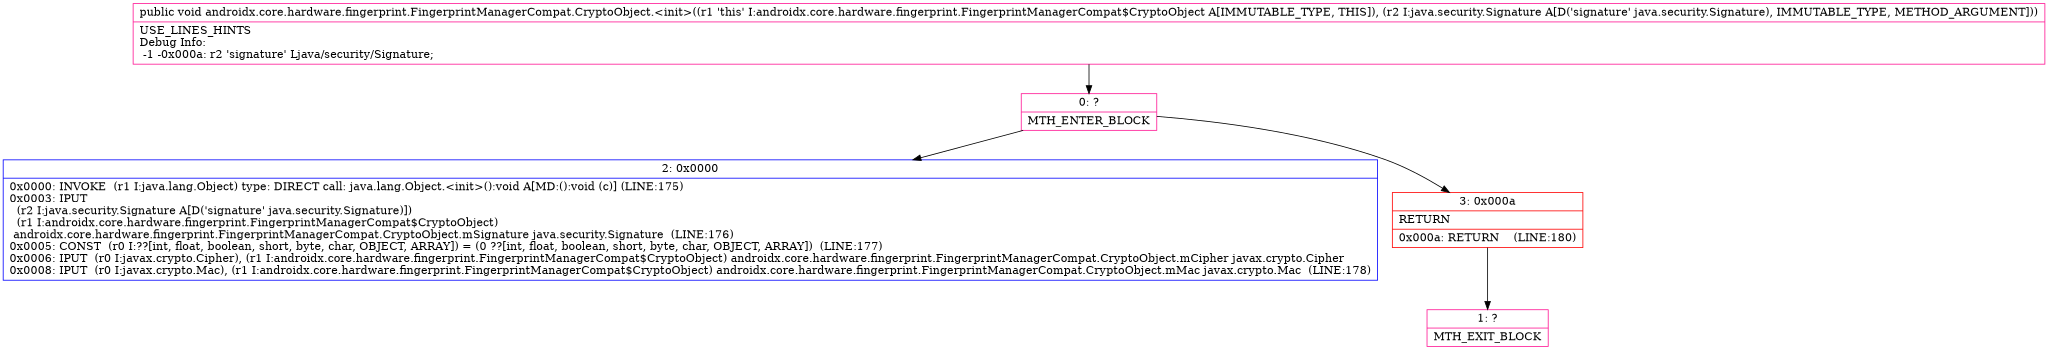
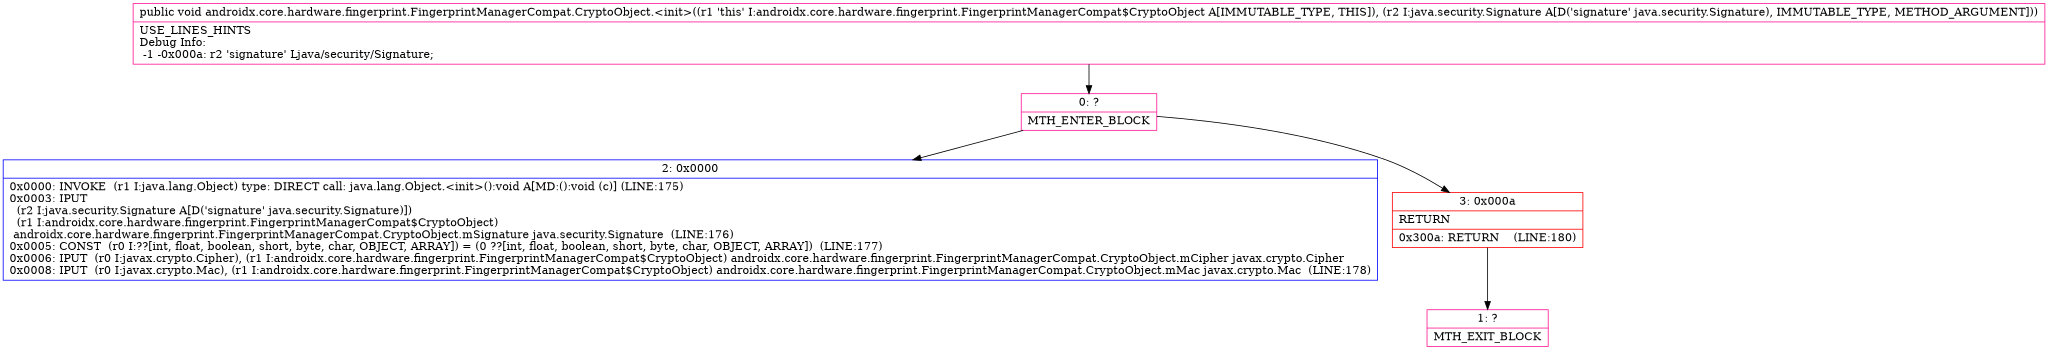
(1488, 238) -> (1488, 238)
